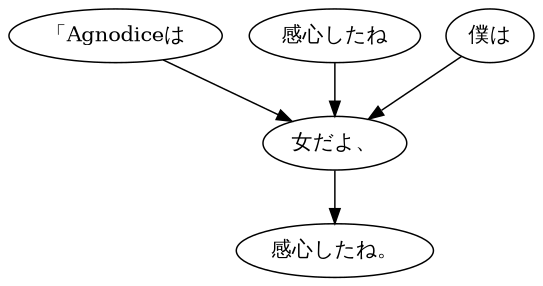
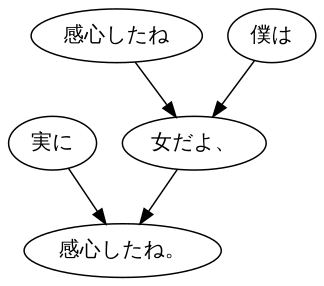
(116, 36) -> none
none -> (53, 143)
